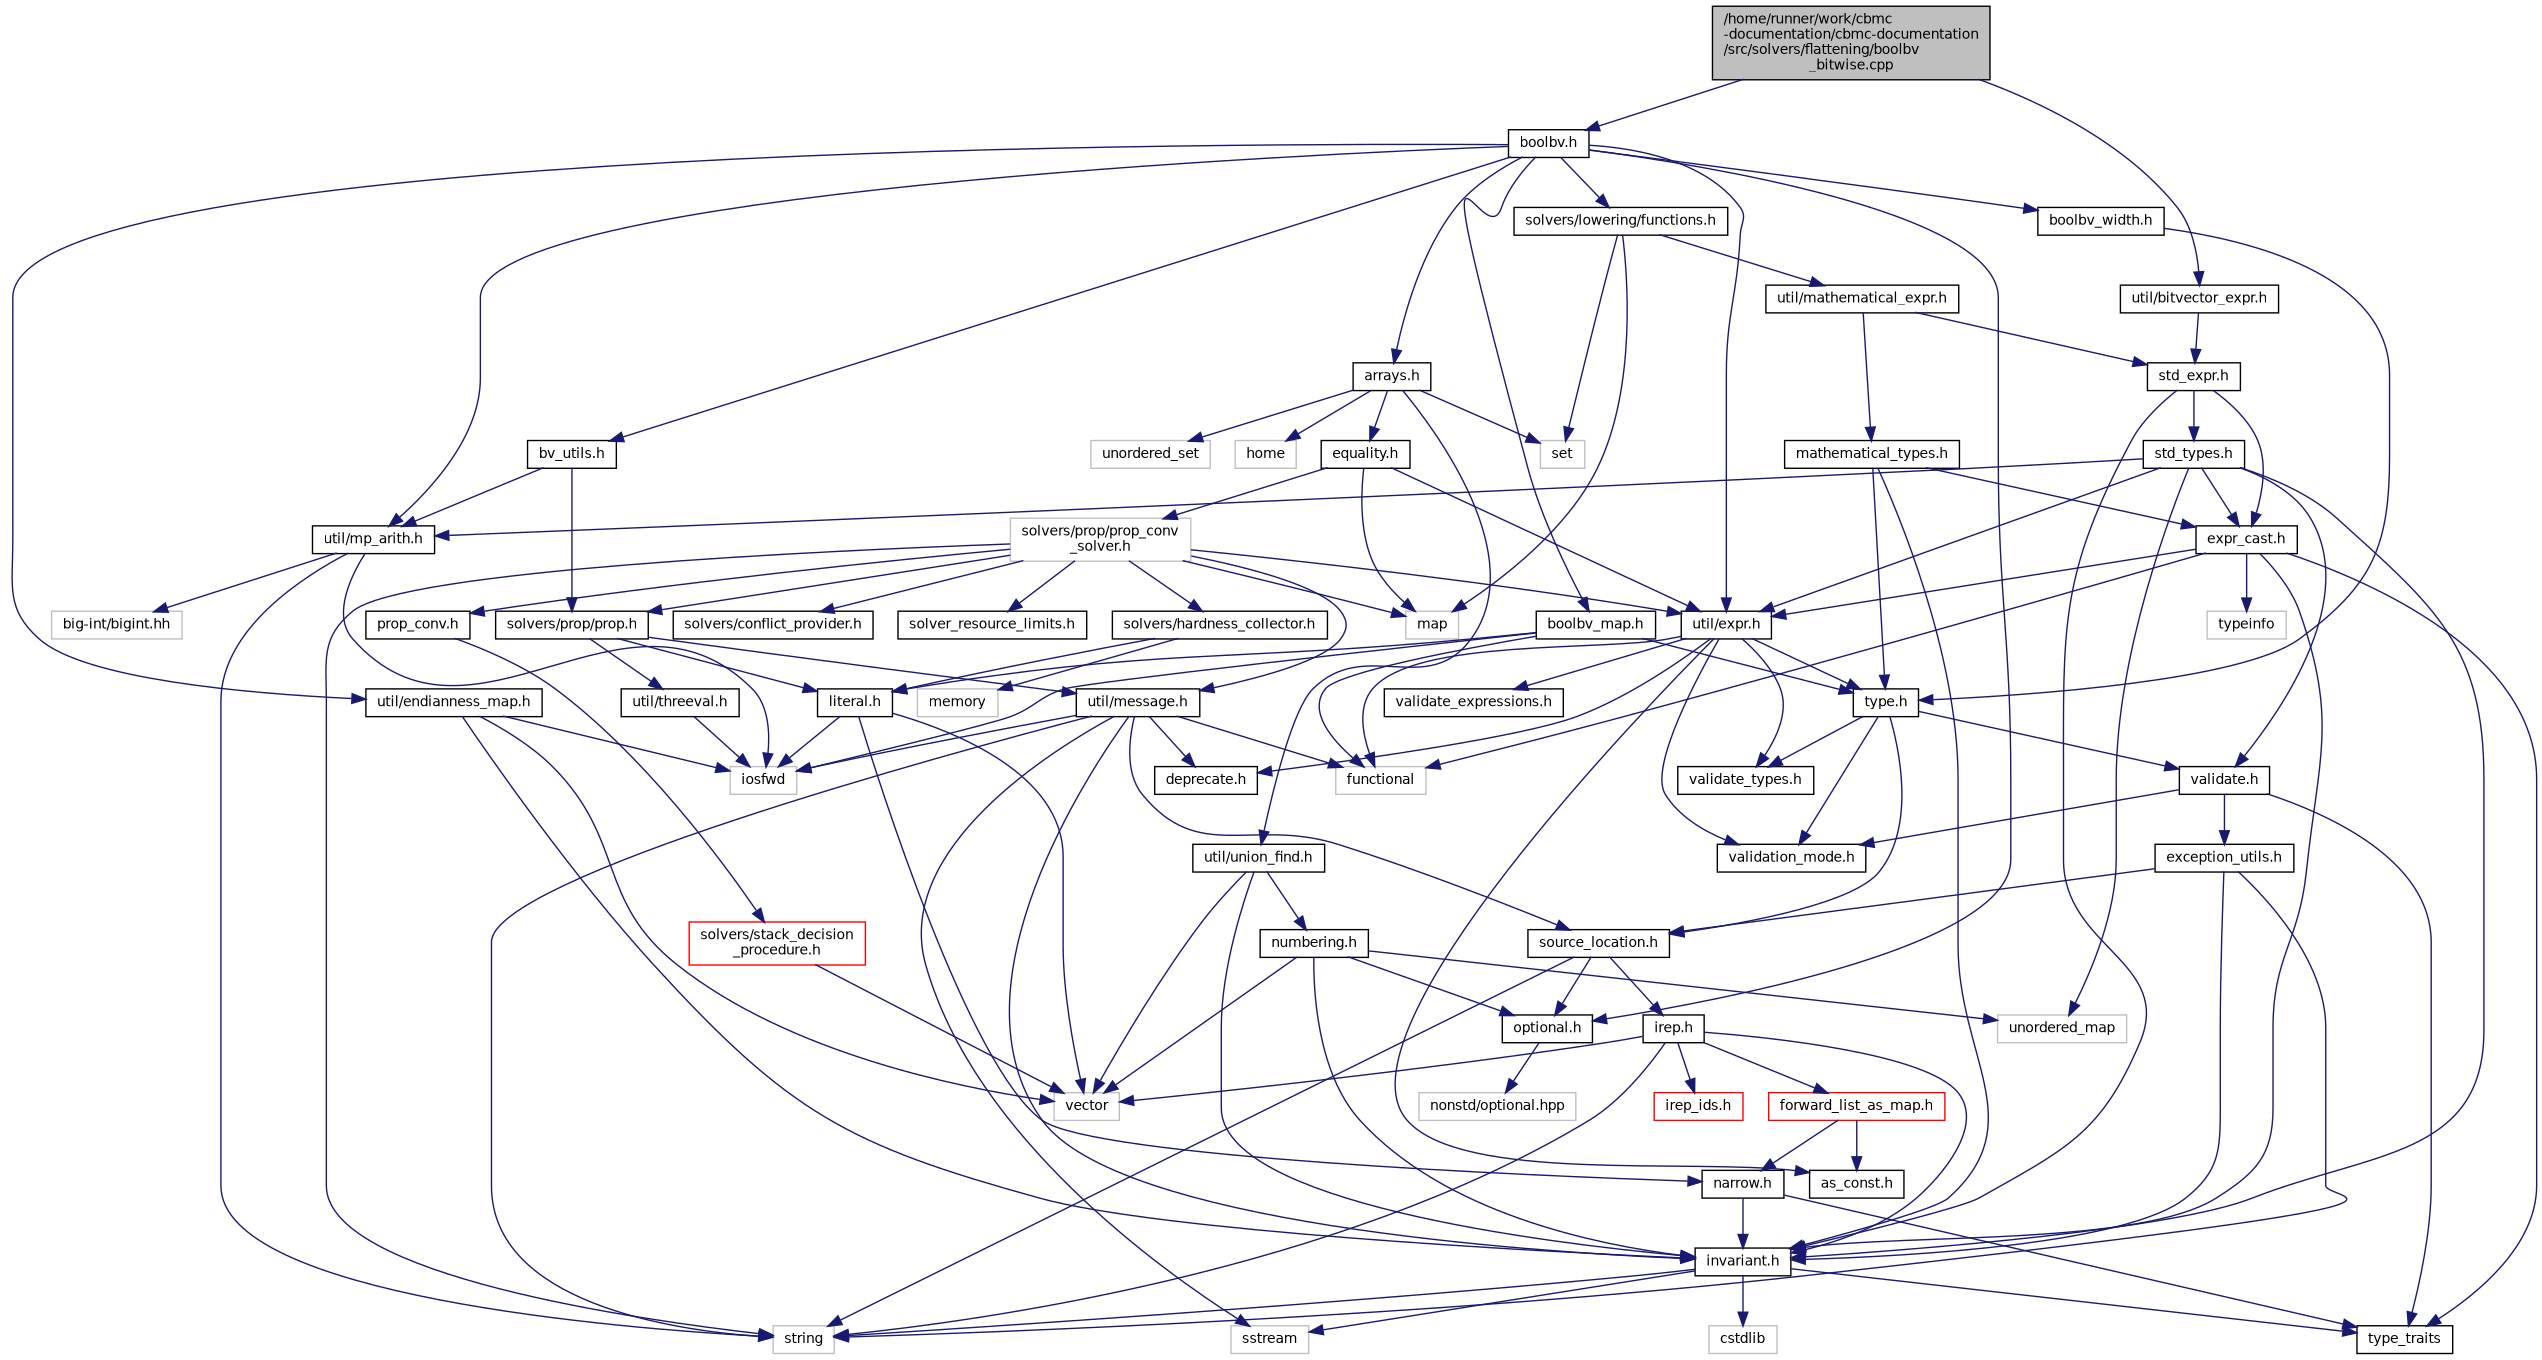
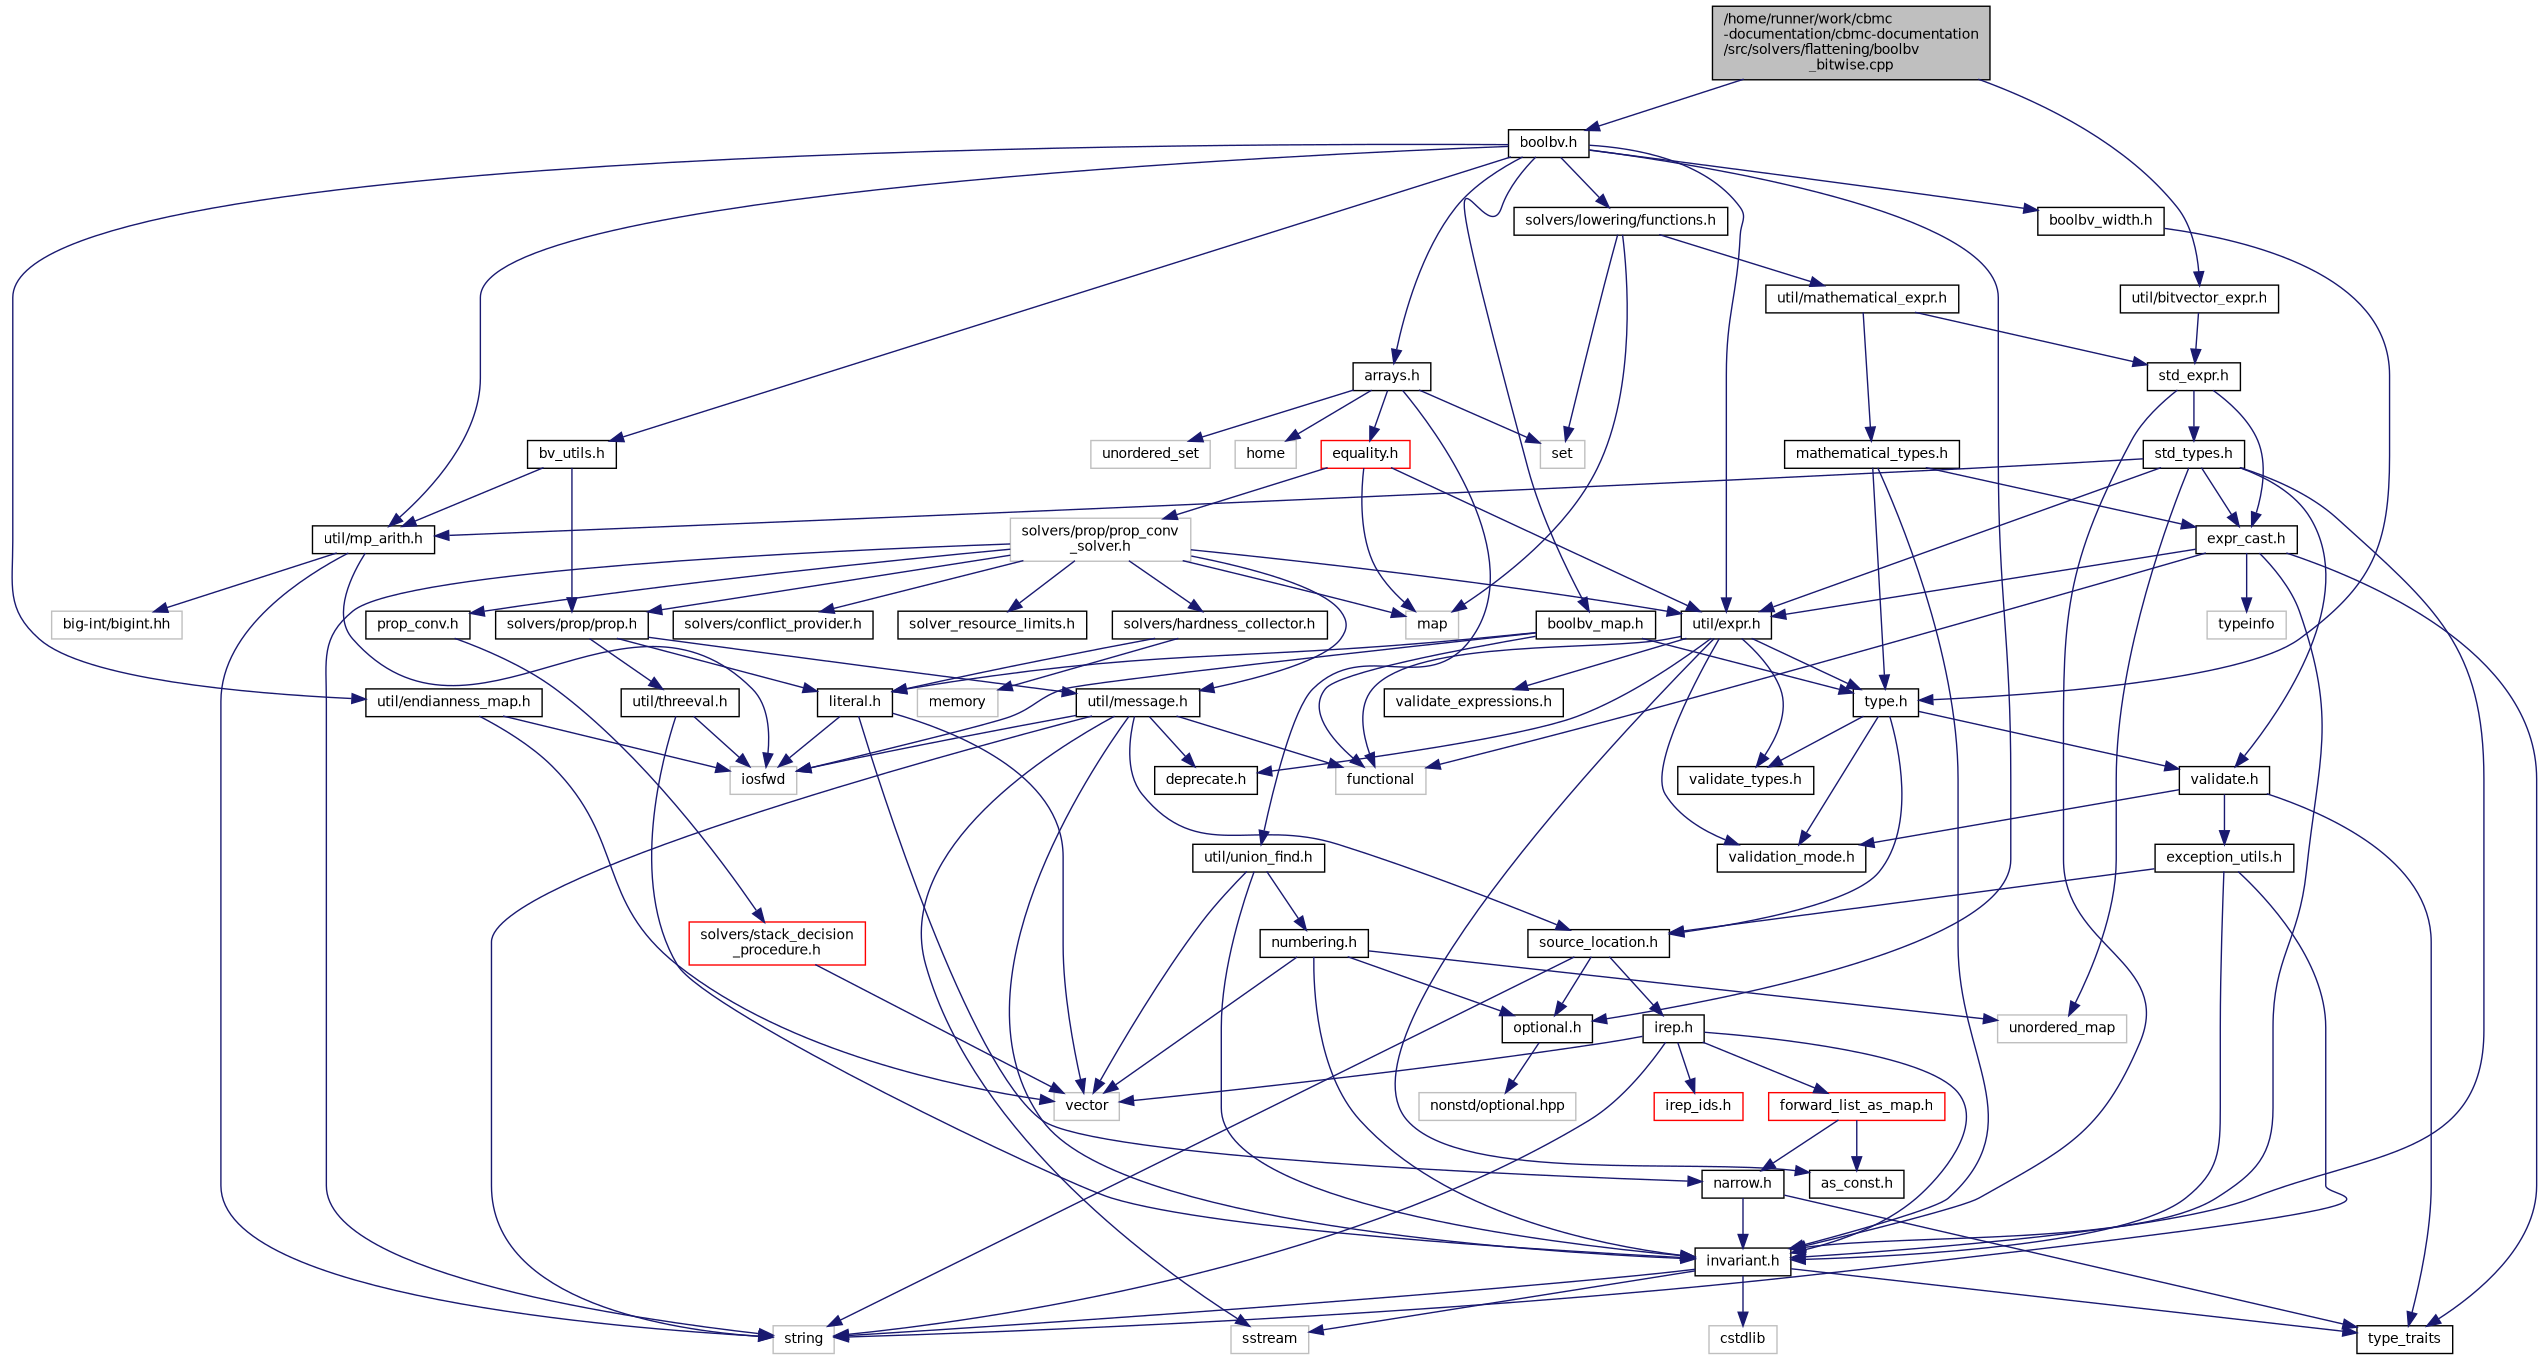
(1366, 454) -> (1366, 454)
(977, 1180) -> (1030, 1164)
